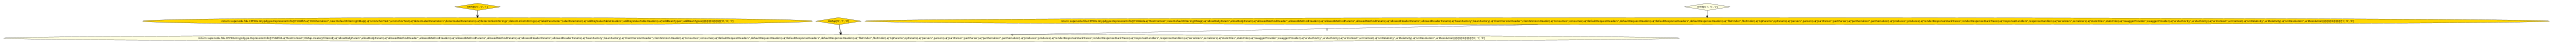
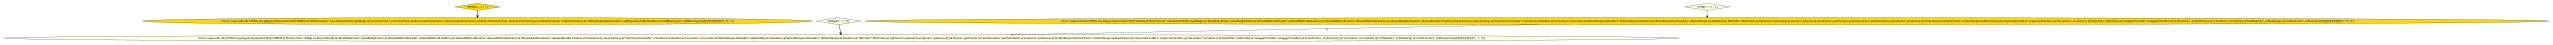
(838, 21) -> (838, 21)
